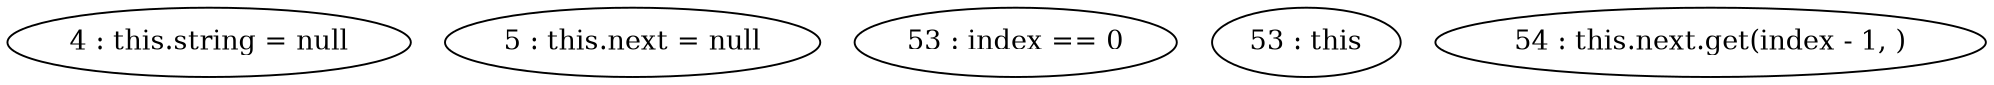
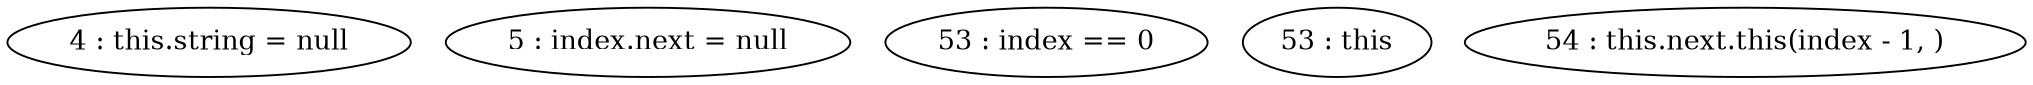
(633, 42) -> (648, 42)
(1711, 42) -> (1745, 42)
